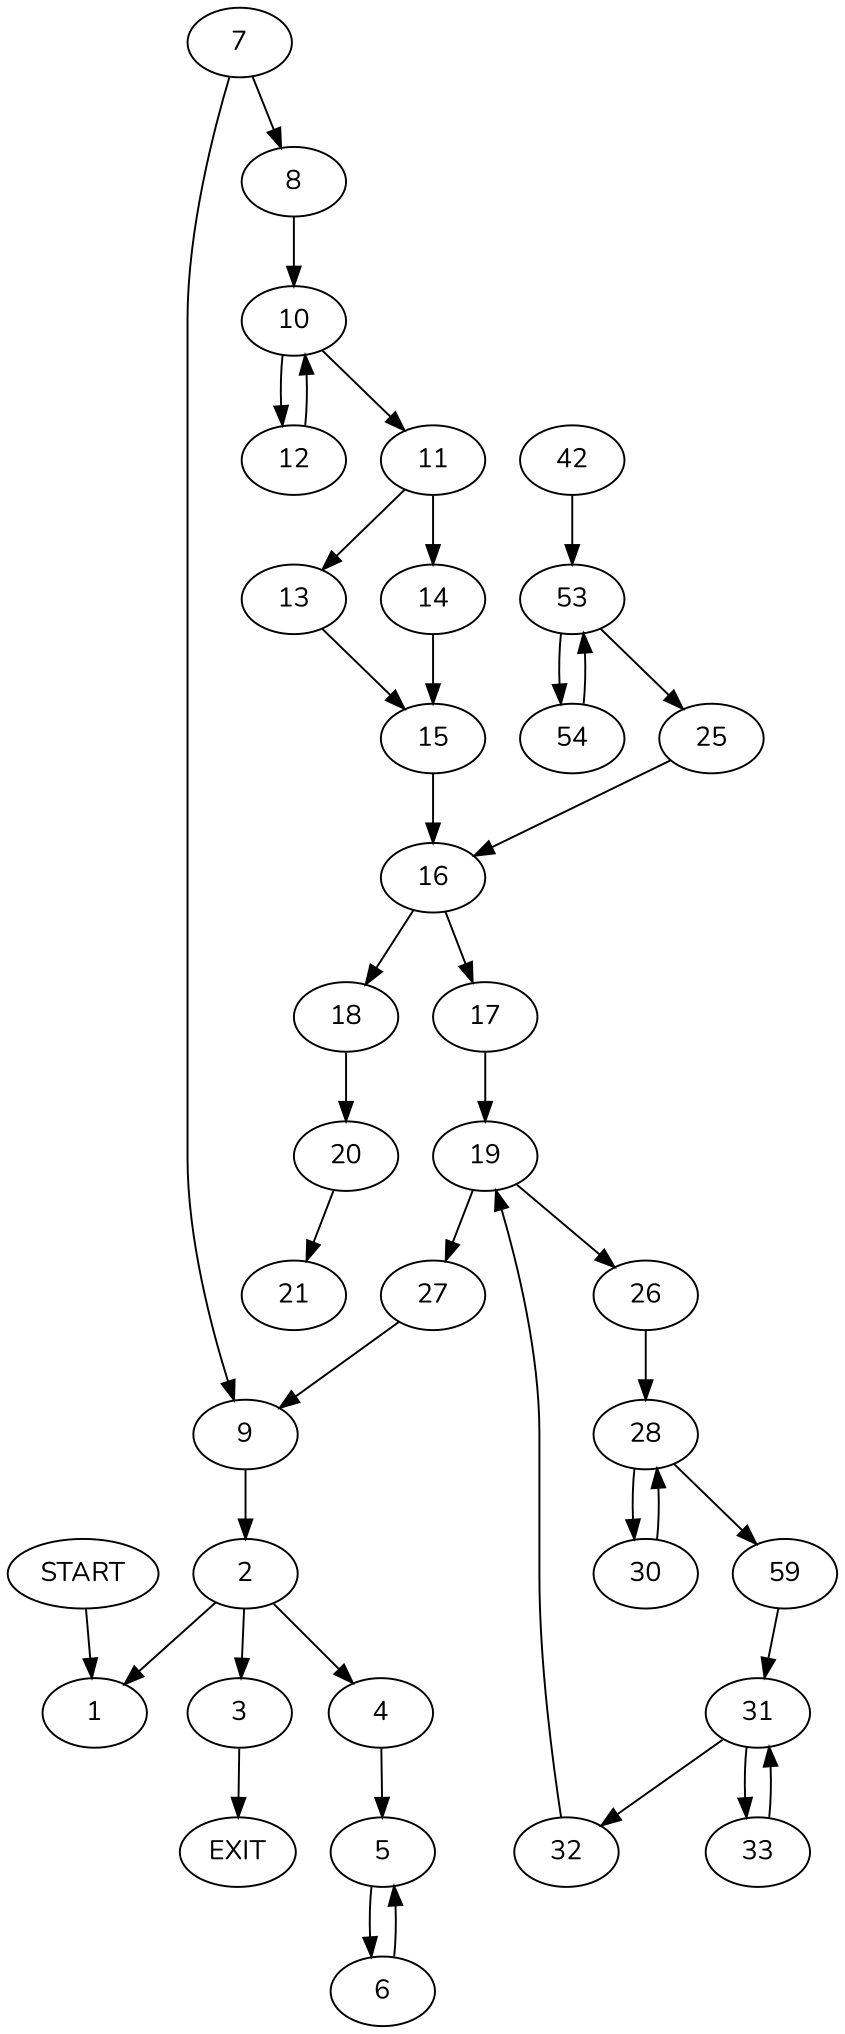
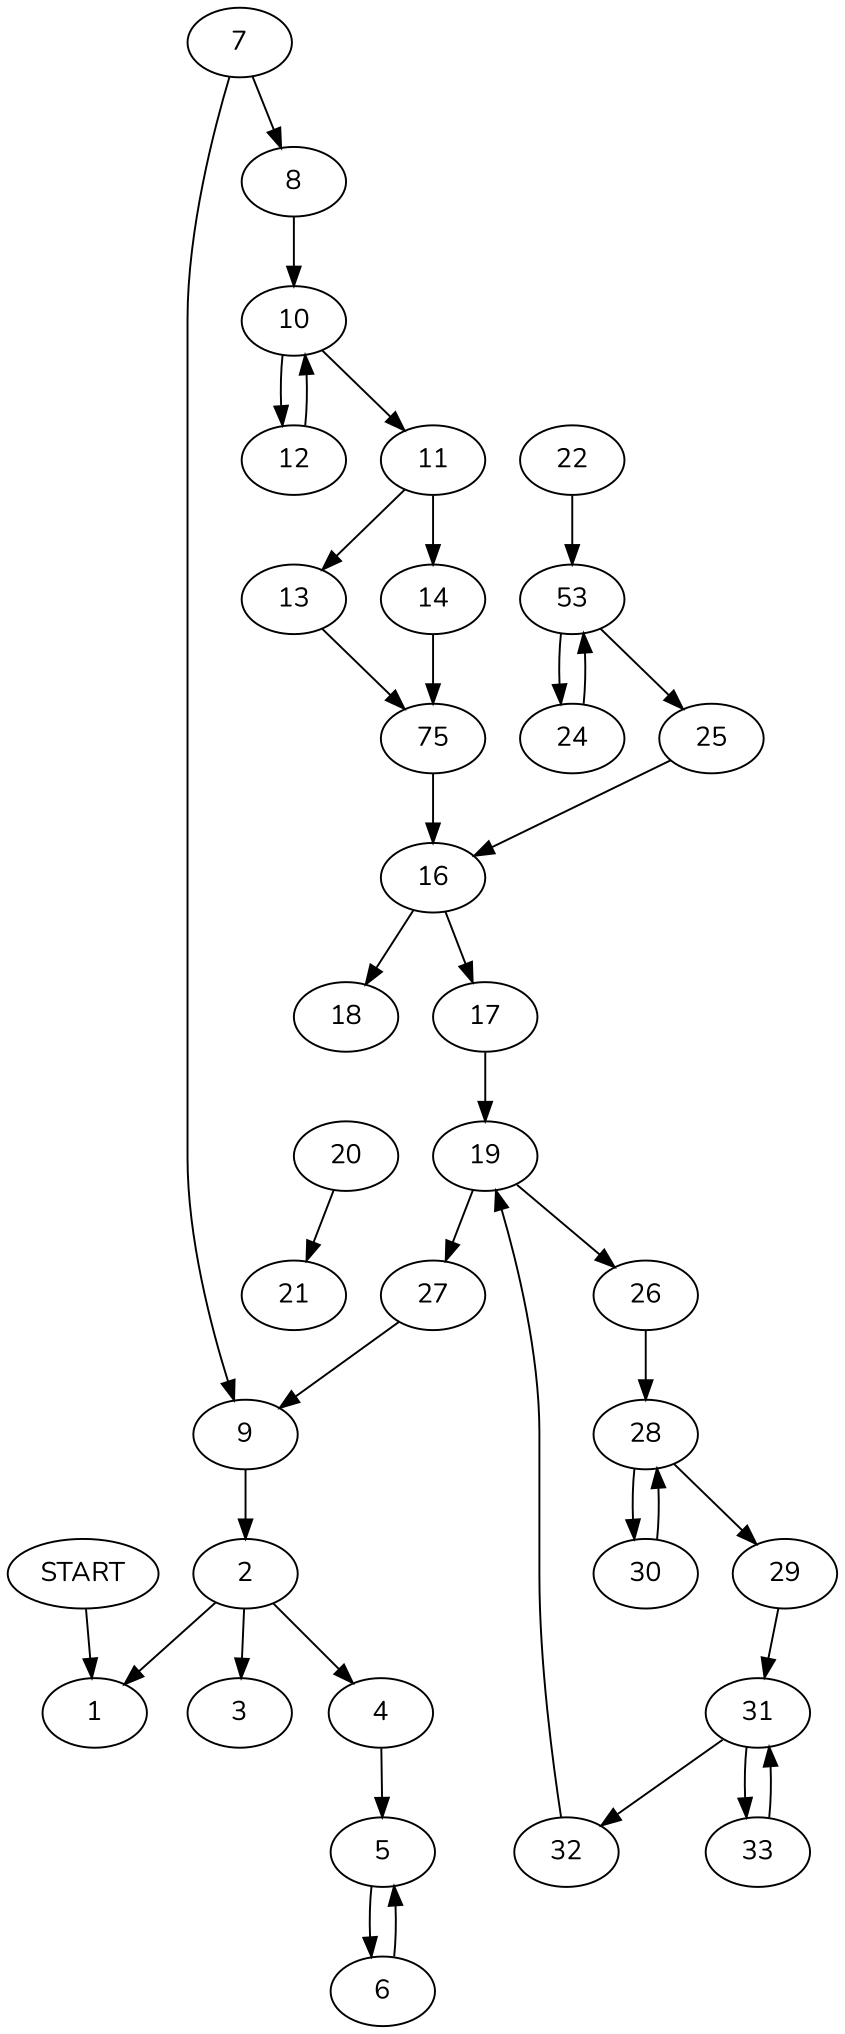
(572, 460) -> (572, 460)
(433, 739) -> (433, 739)
(572, 739) -> (572, 739)
(346, 1077) -> none
(785, 1574) -> (785, 1574)
(238, 1852) -> none
